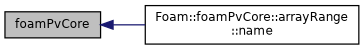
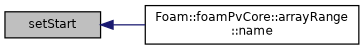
(53, 25) -> (53, 25)
